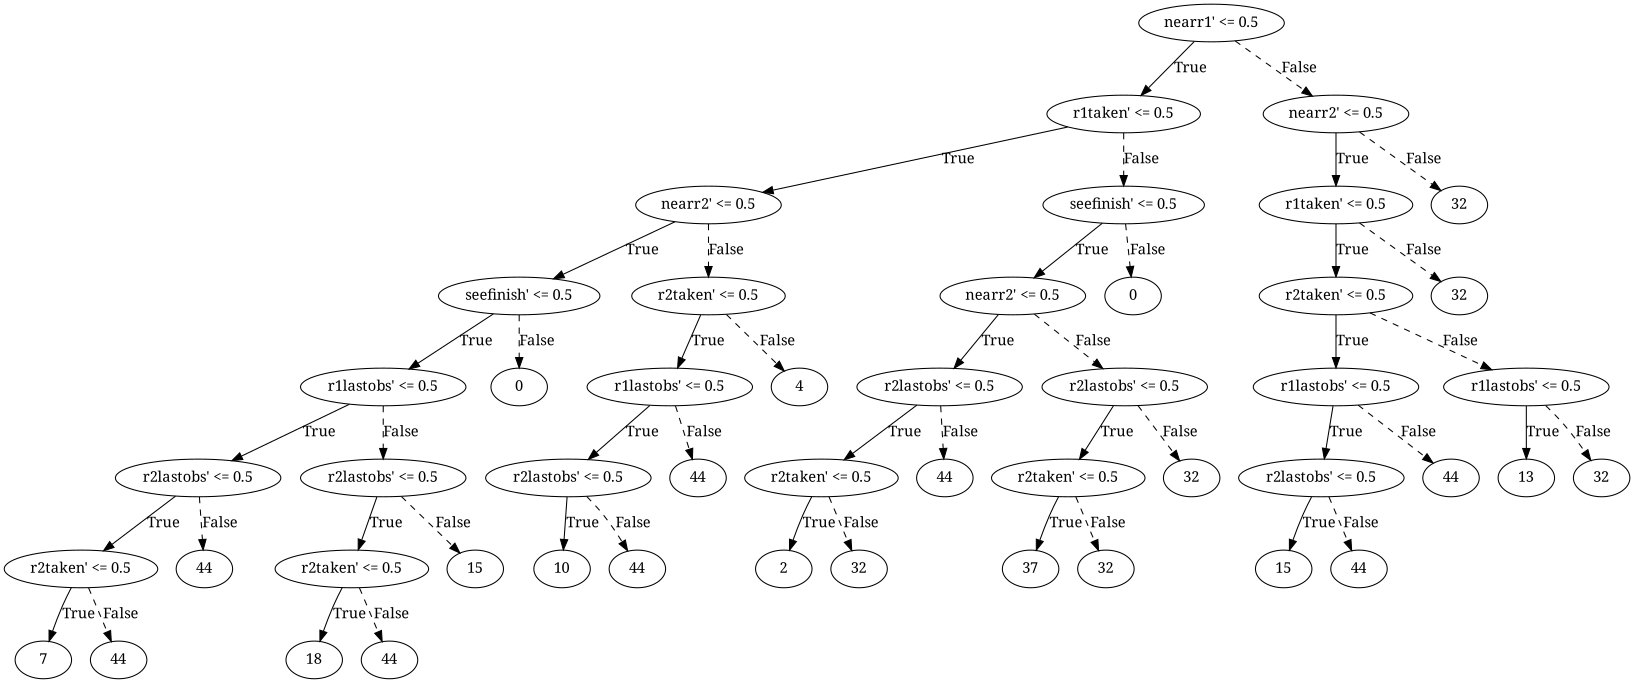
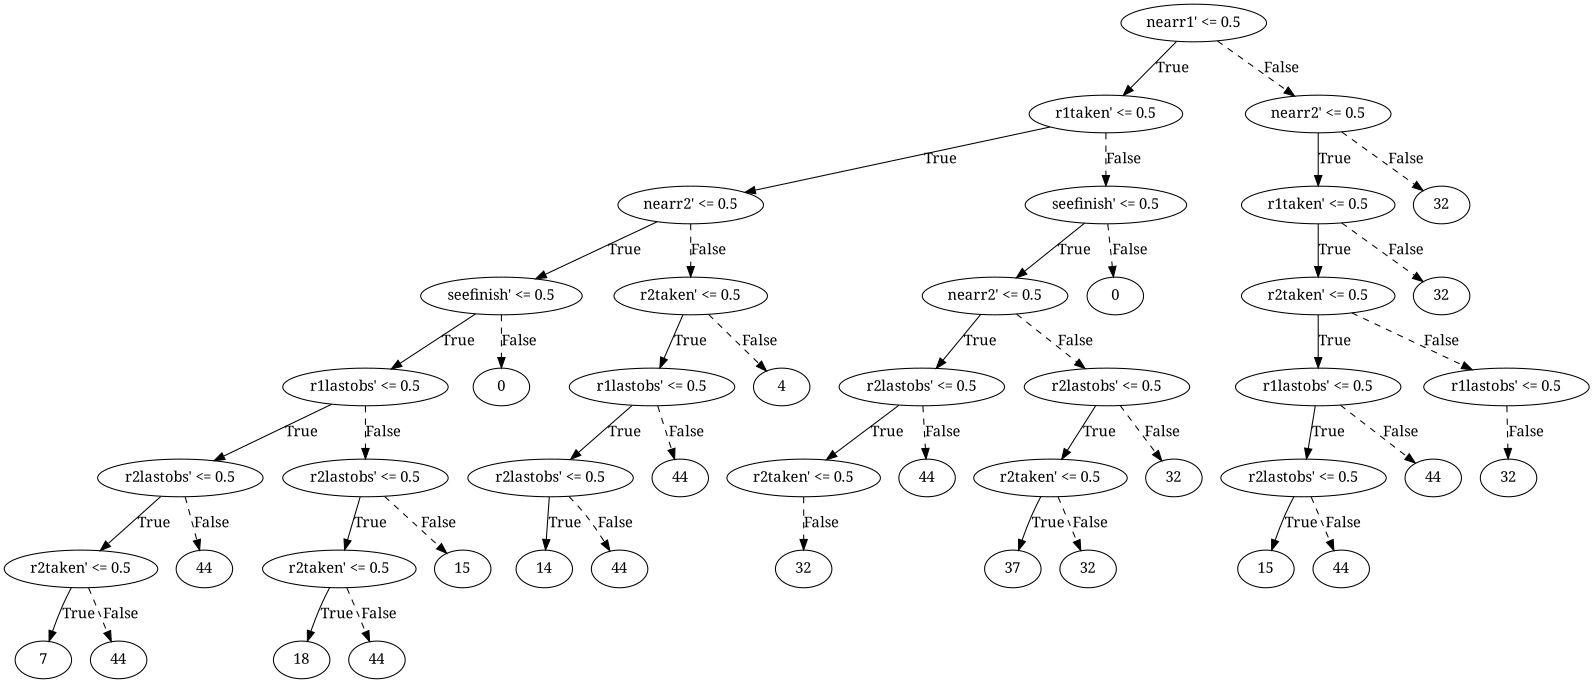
(1526, 478) -> none
(562, 569) -> (544, 569)
(784, 569) -> none
